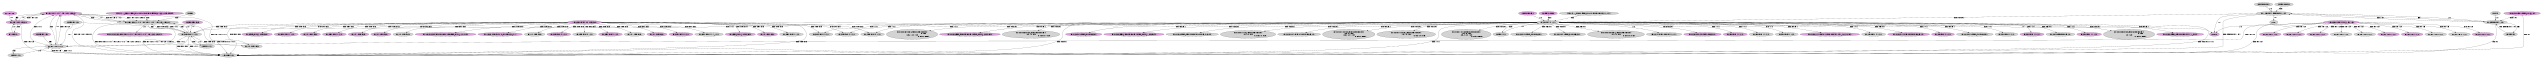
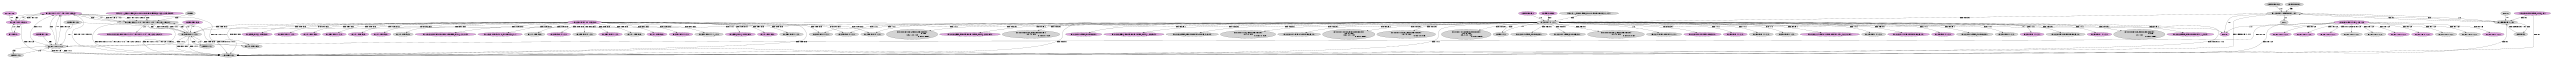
(2060, 34) -> (2066, 34)
